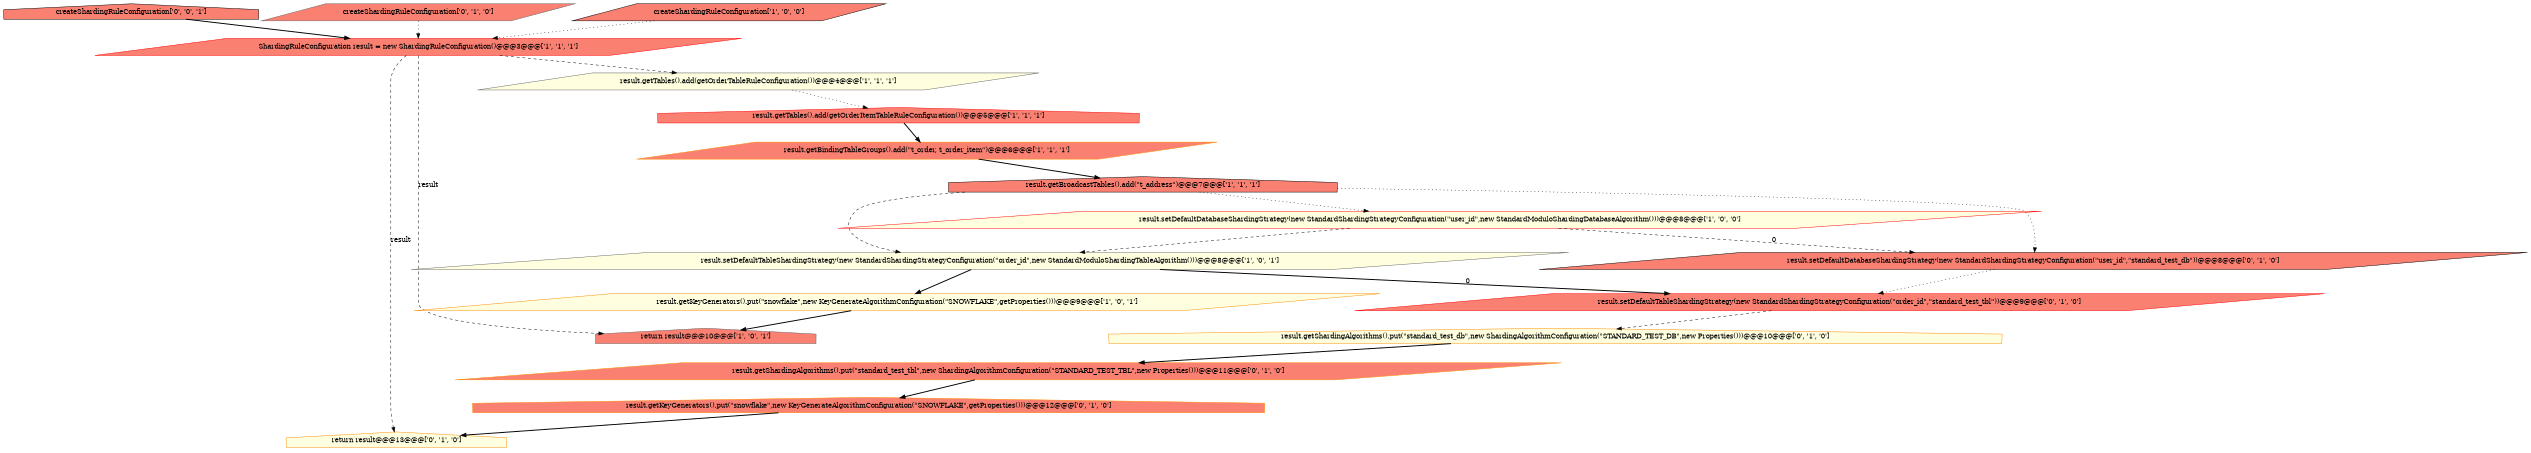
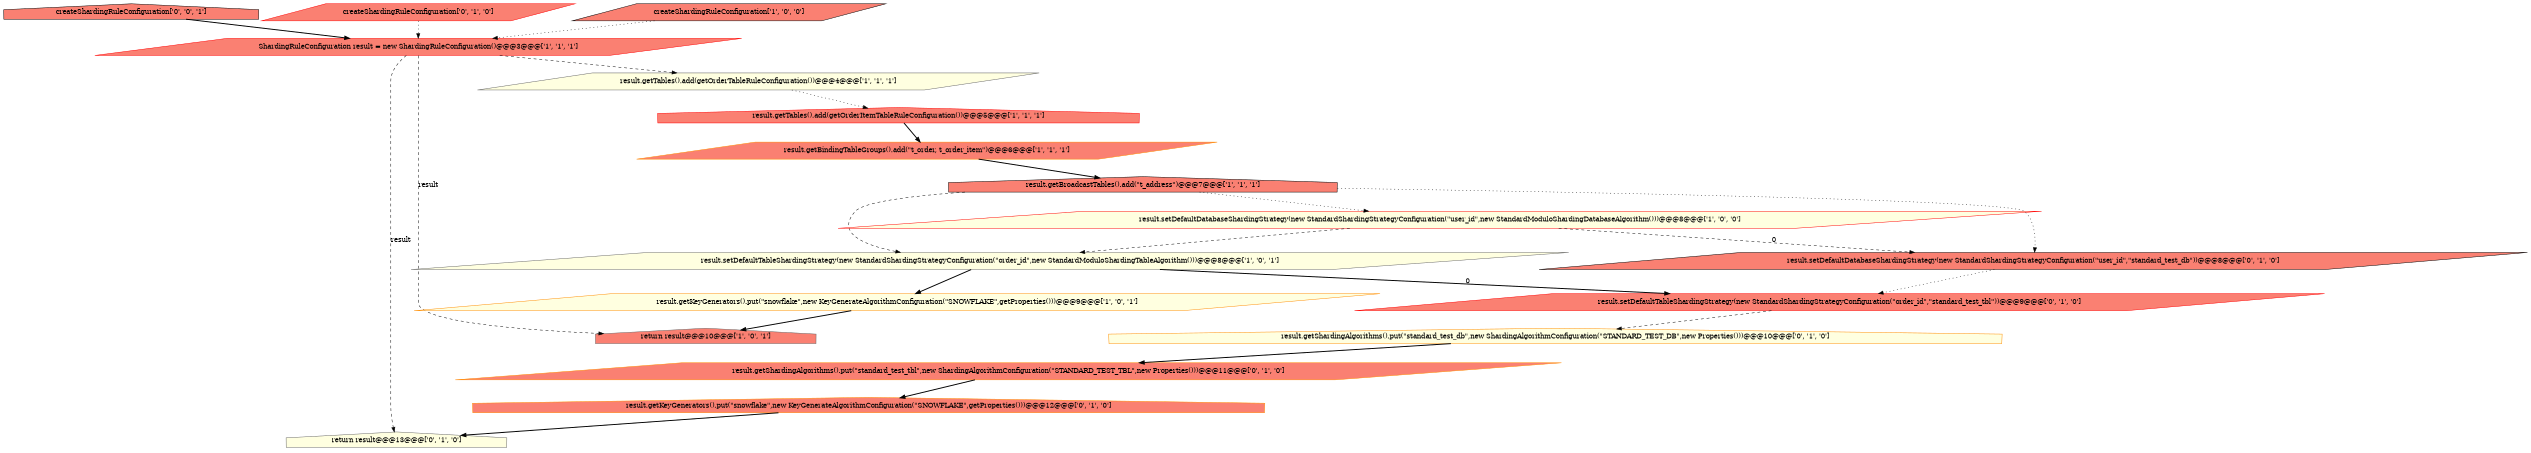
(418, 12) -> (418, 12)
(396, 440) -> (396, 440)
